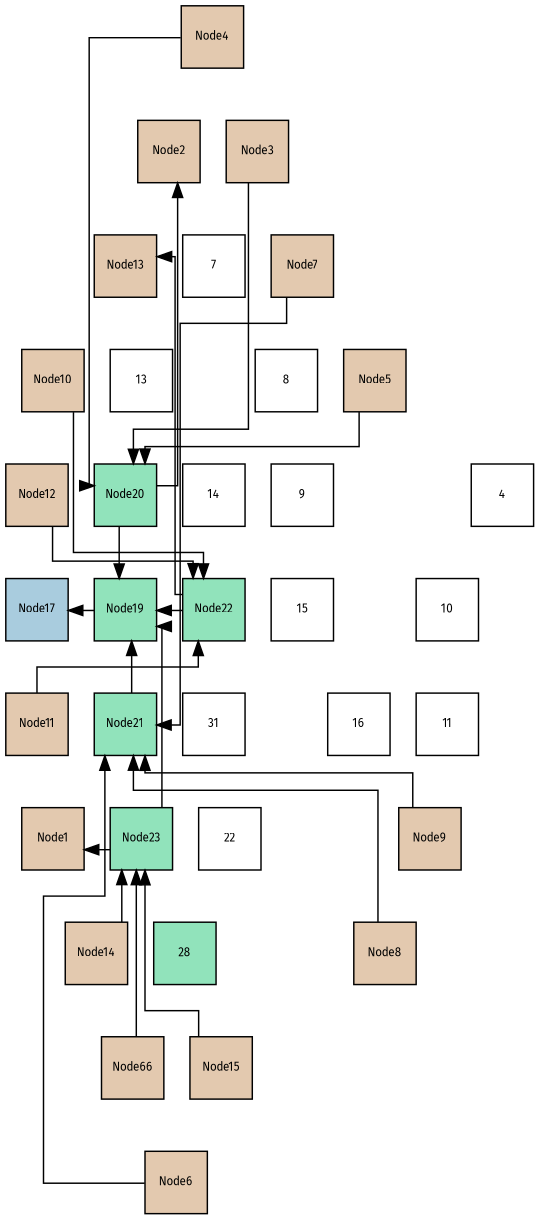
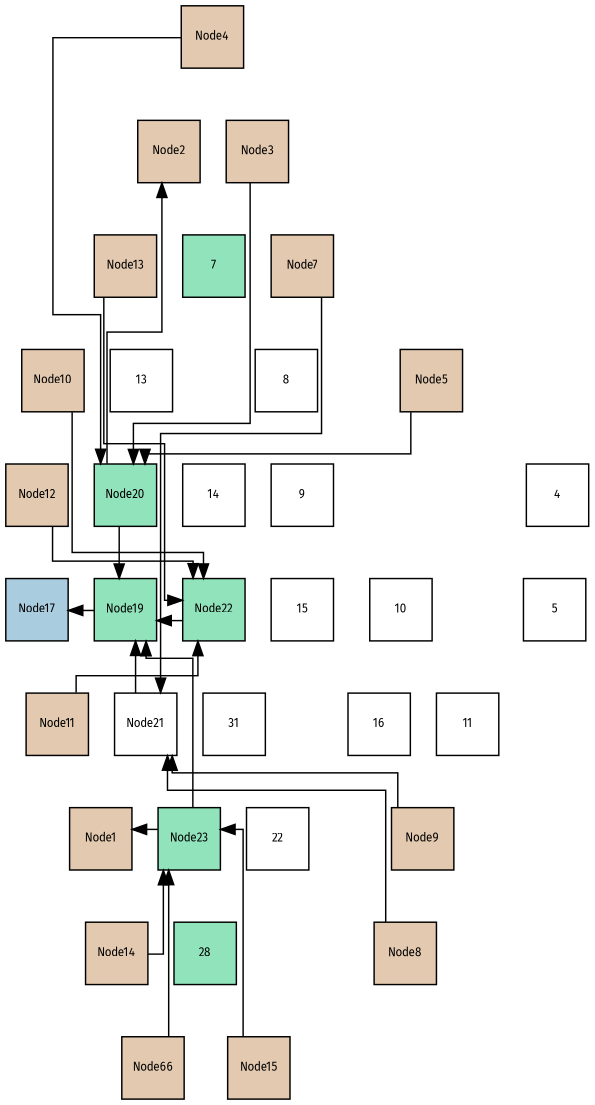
(214, 266) -> (214, 266)
(175, 428) -> (150, 444)
none -> (555, 610)
(125, 724) -> (146, 724)
(176, 1182) -> none
